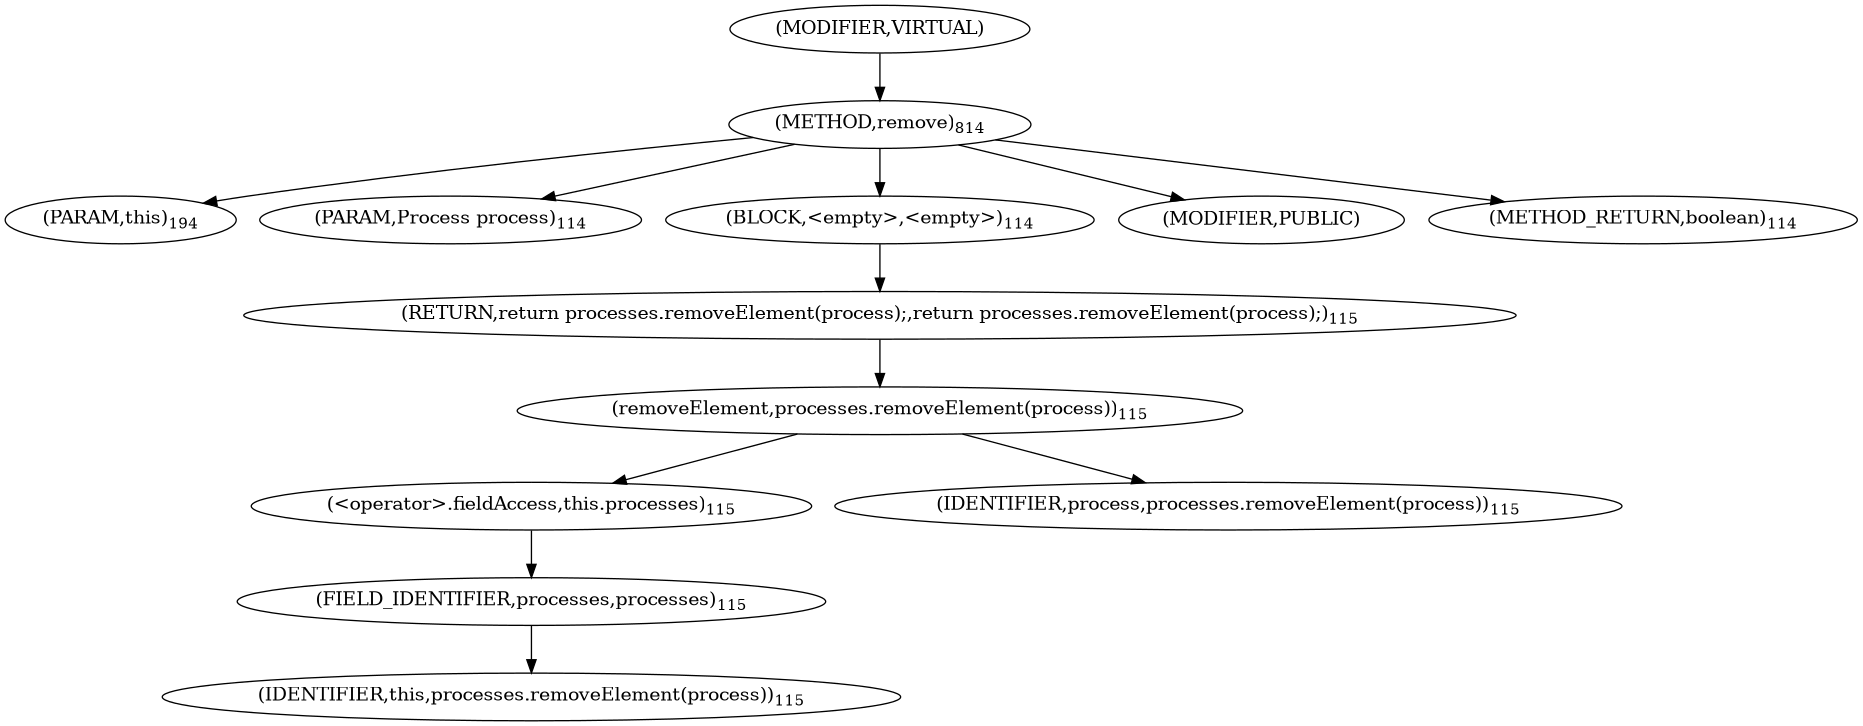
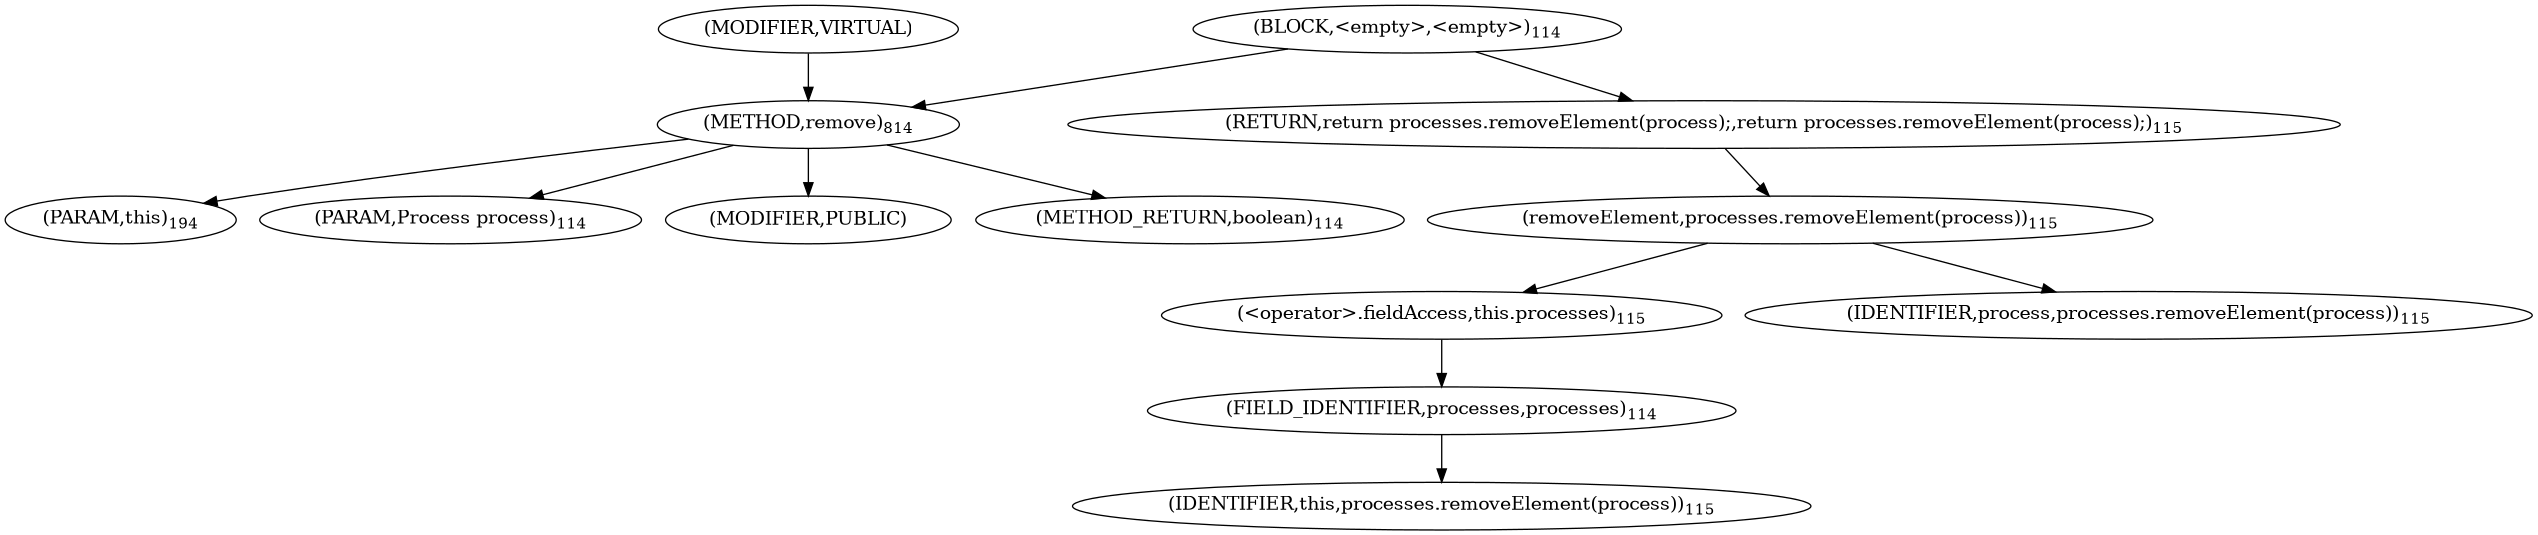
(880, 166) -> (1107, 77)
(732, 600) -> (1642, 409)
